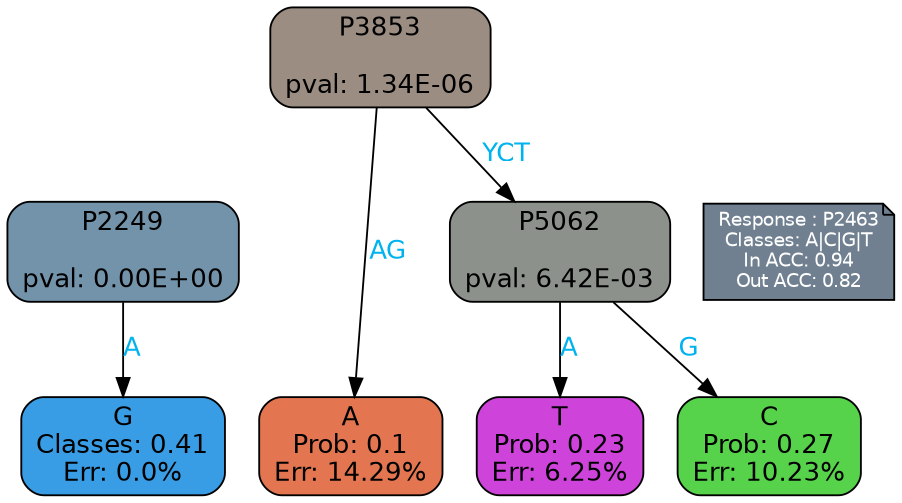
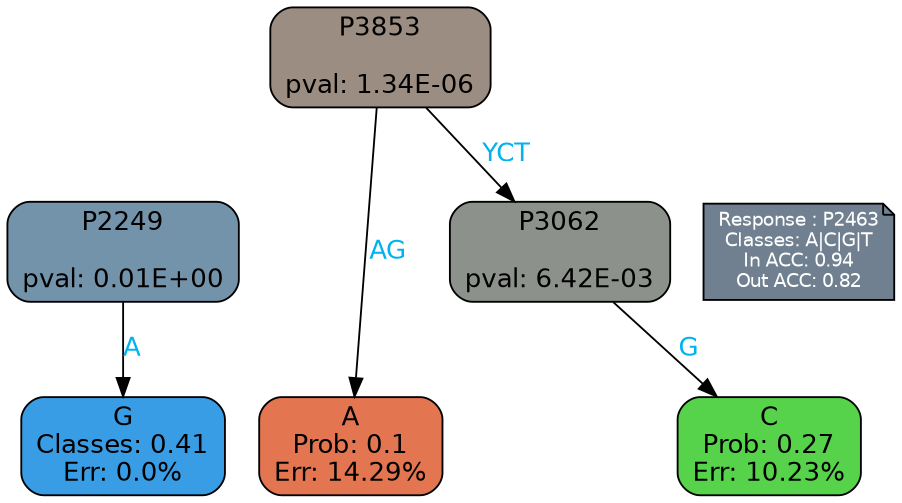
(123, 252) -> (123, 252)
(560, 252) -> (560, 252)
(560, 446) -> none
